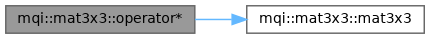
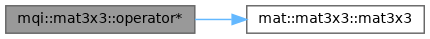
(336, 19) -> (336, 19)
